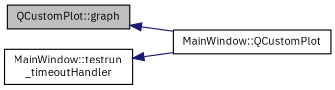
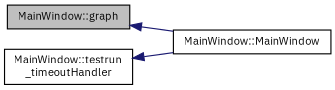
(69, 17) -> (69, 17)
(252, 42) -> (252, 42)
